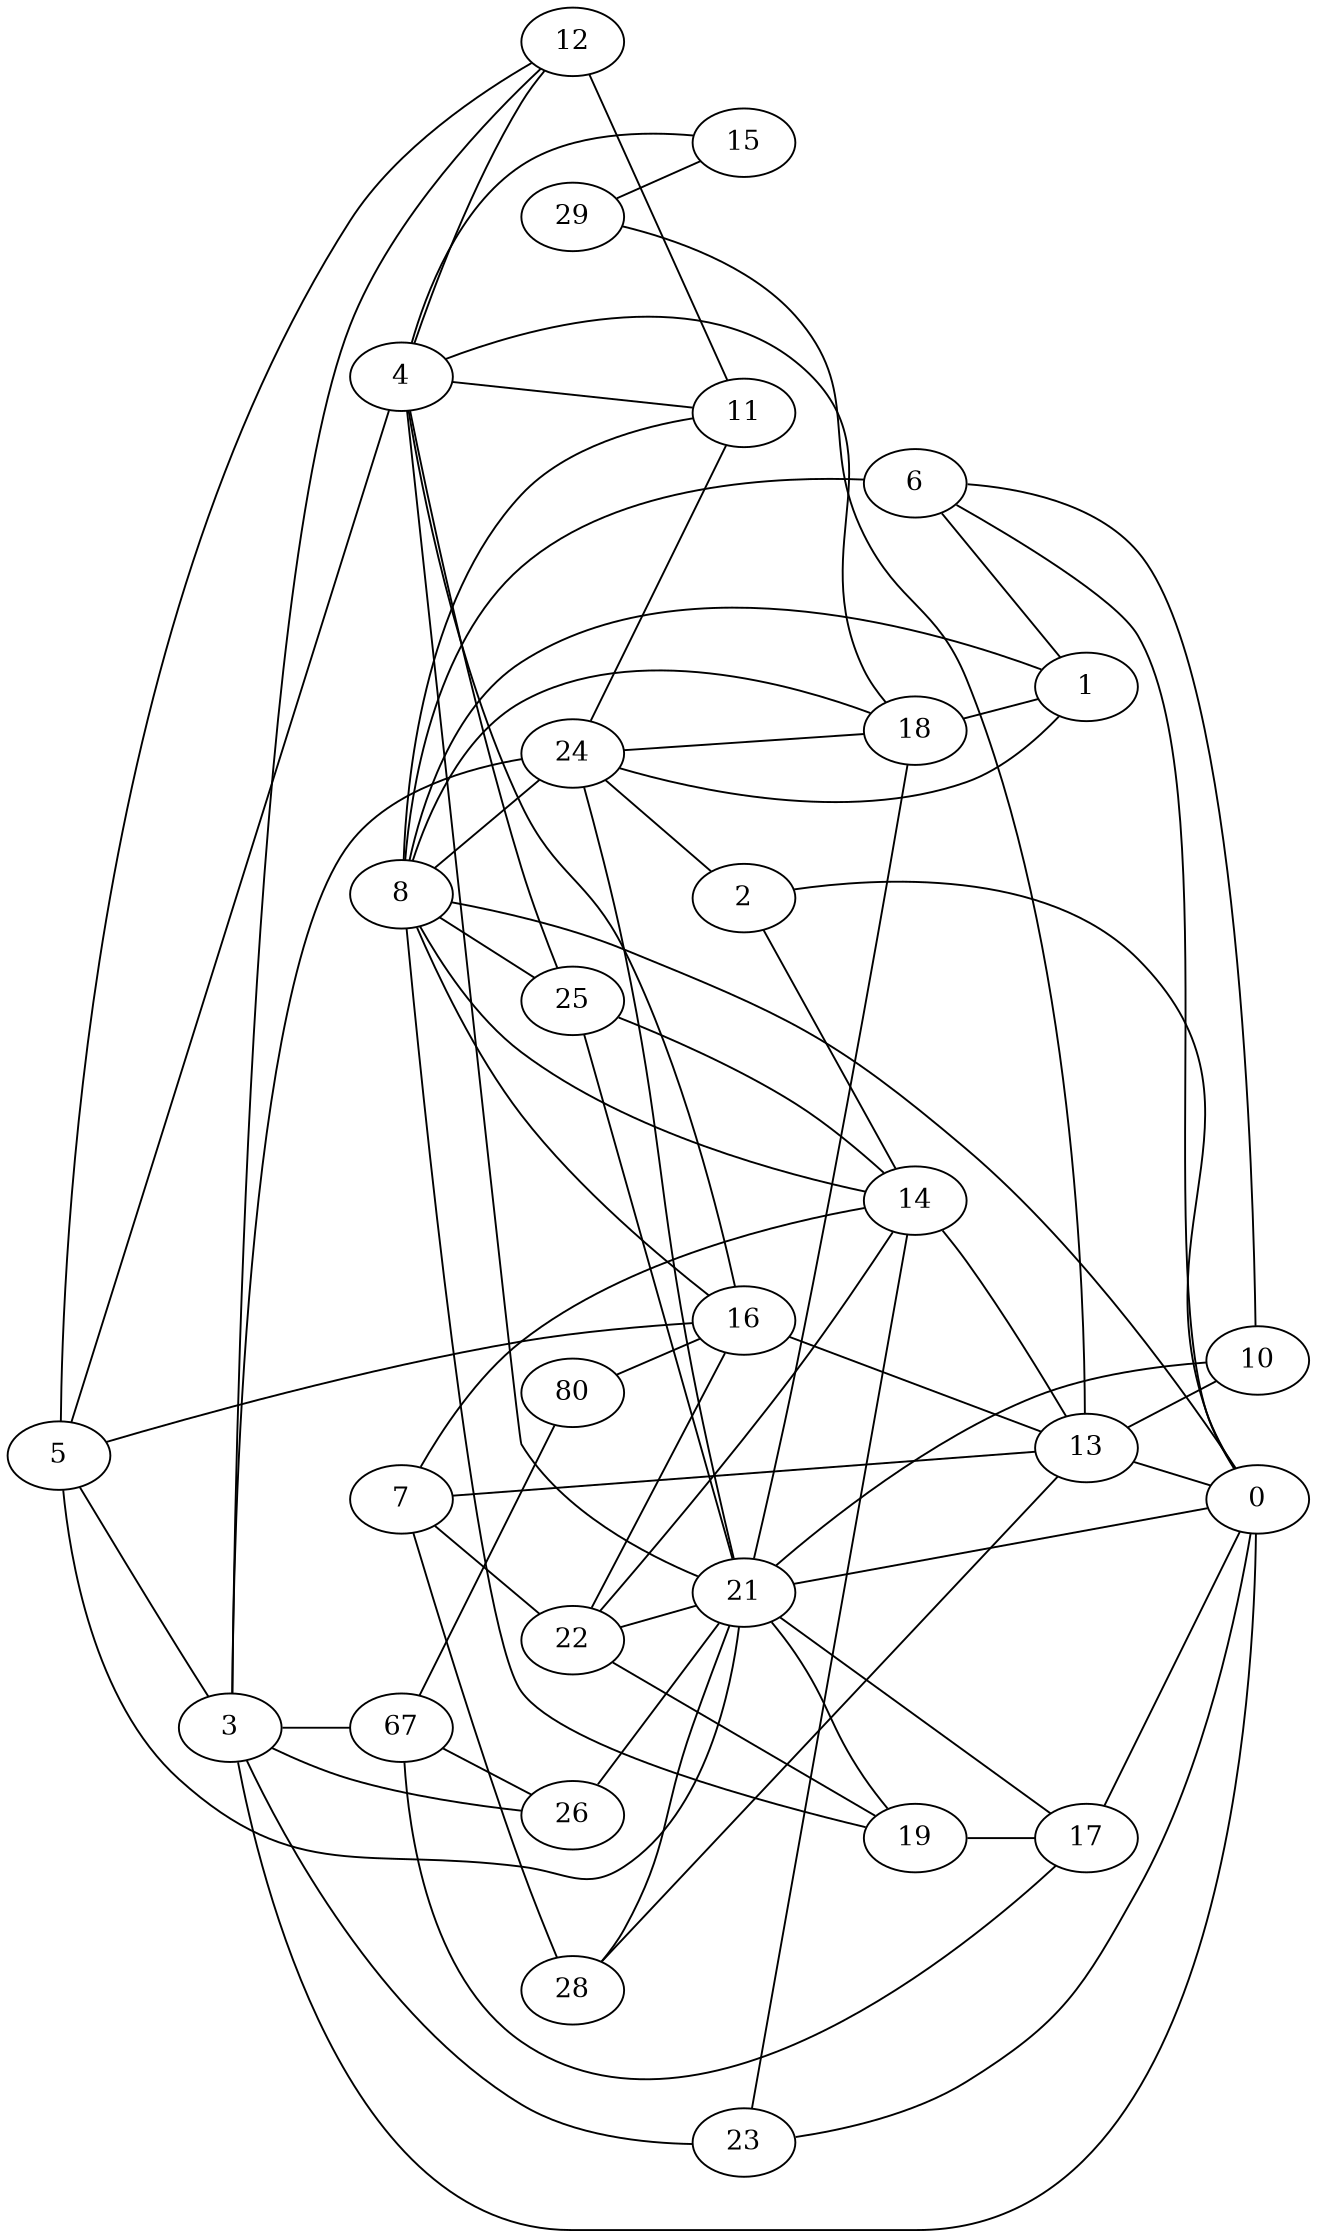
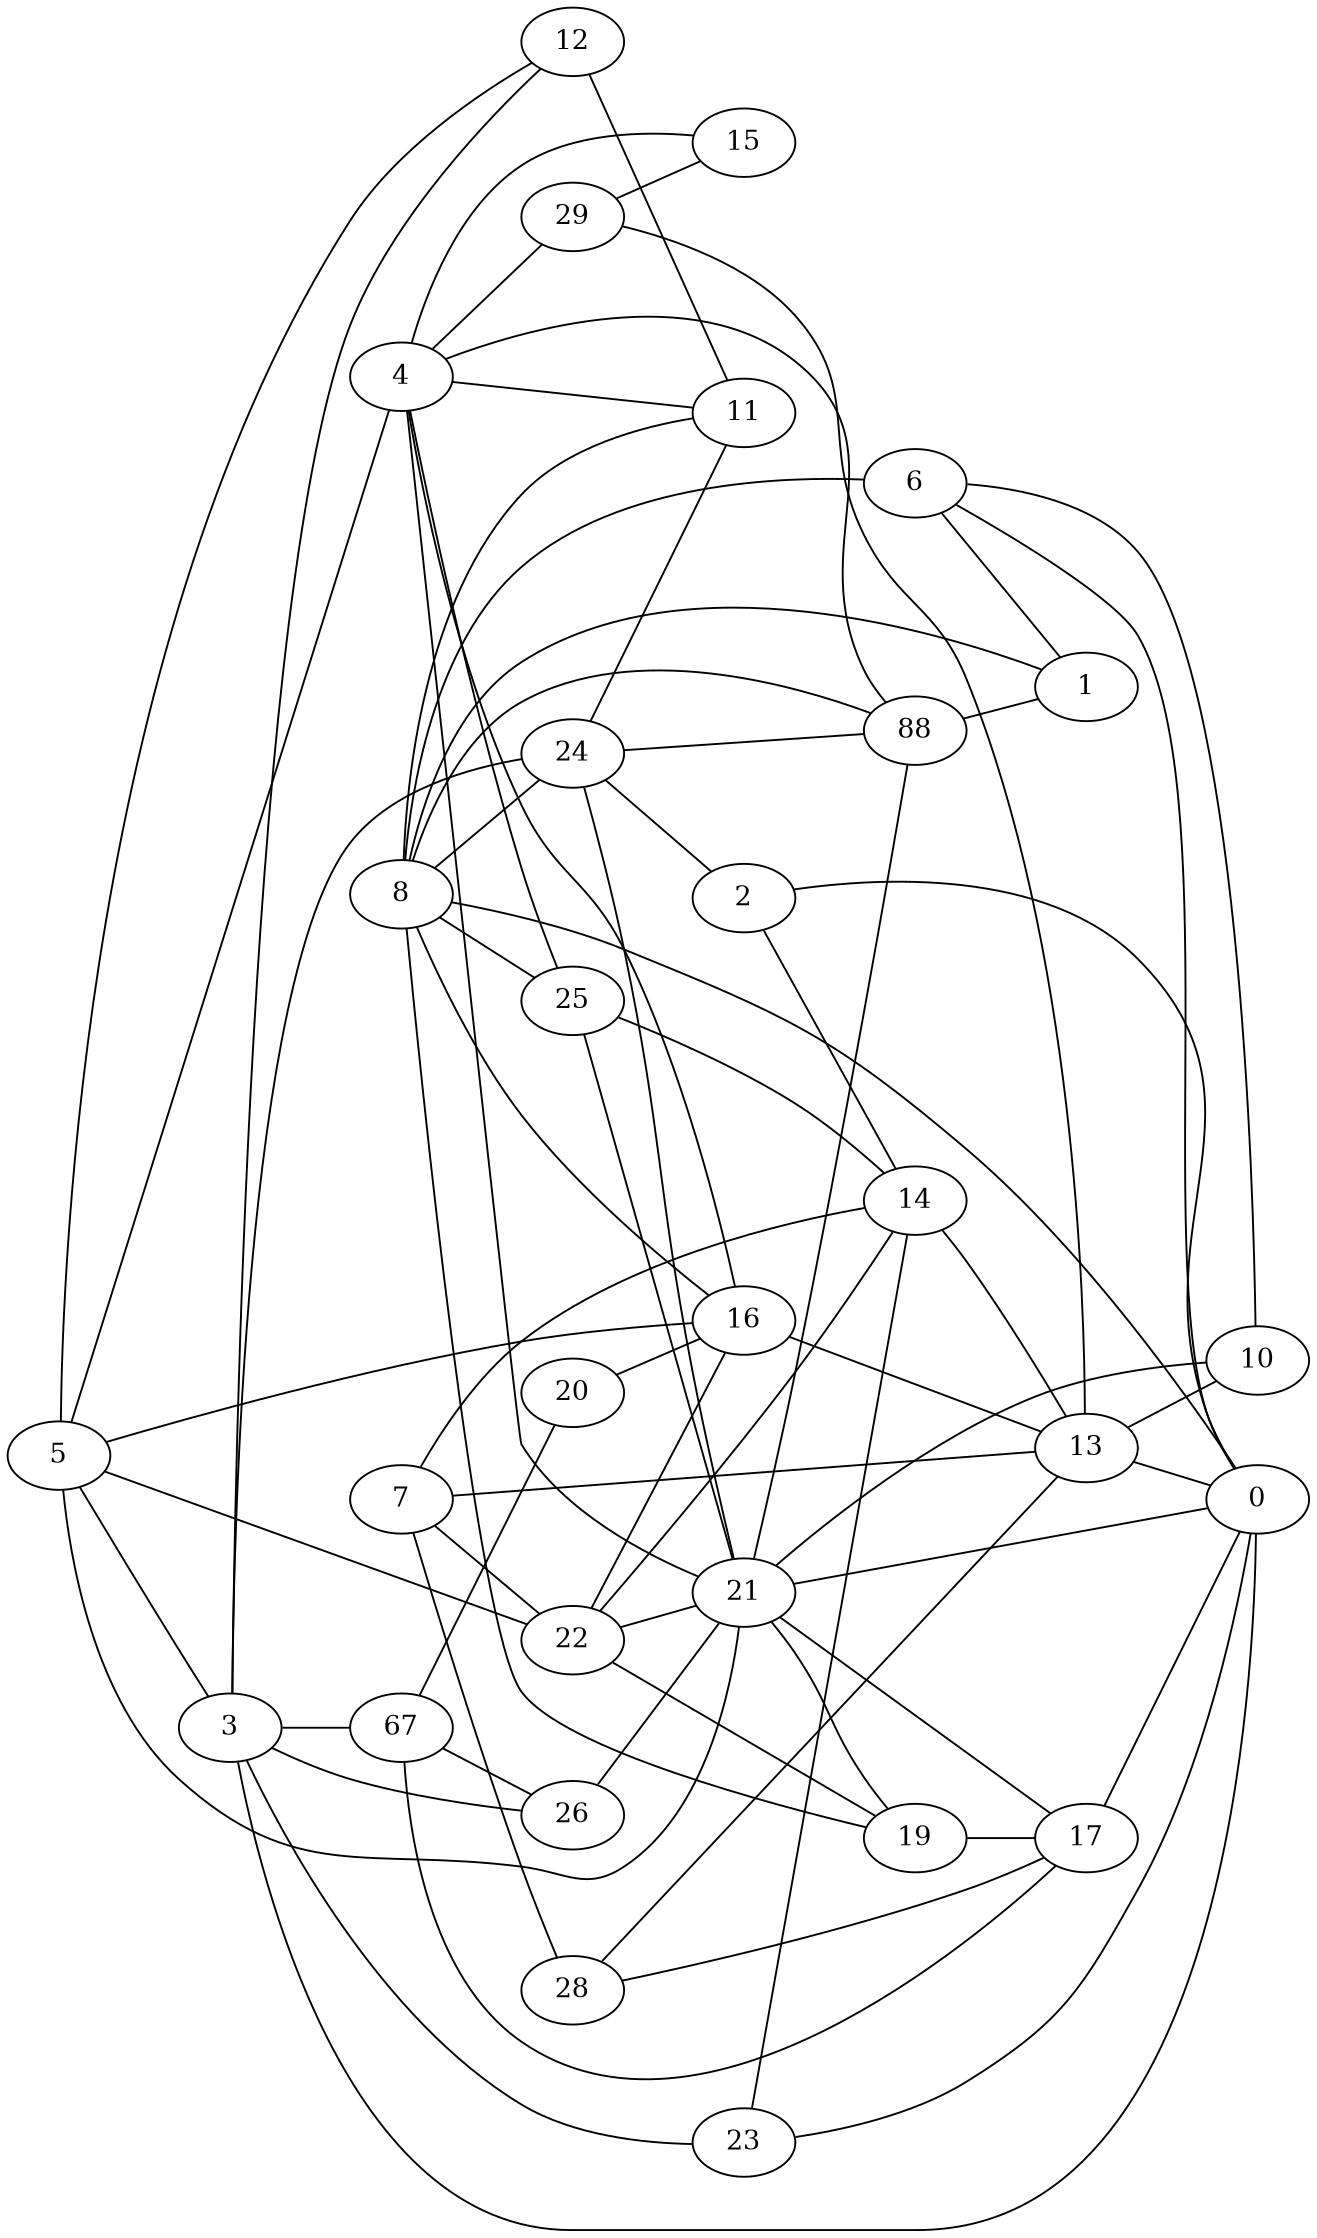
(476, 189) -> (487, 297)
(915, 731) -> (915, 731)
(850, 801) -> none
(624, 1112) -> none
(573, 1393) -> (573, 1393)
none -> (316, 1548)
(672, 1797) -> (836, 1929)
